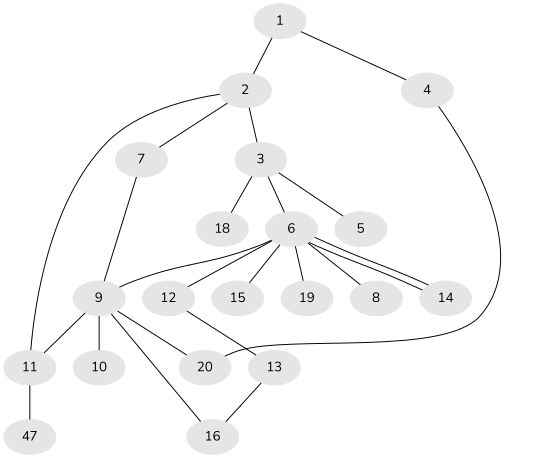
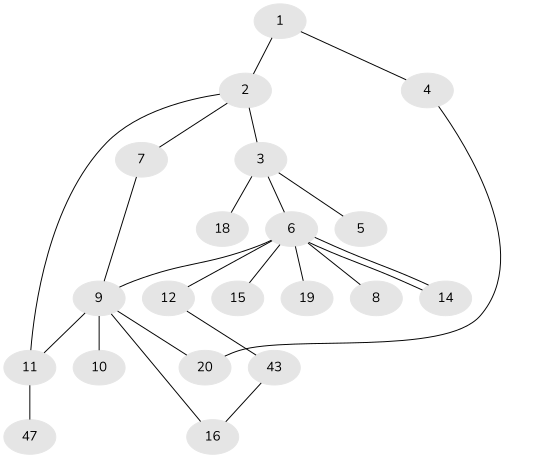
(274, 368) -> (274, 368)
